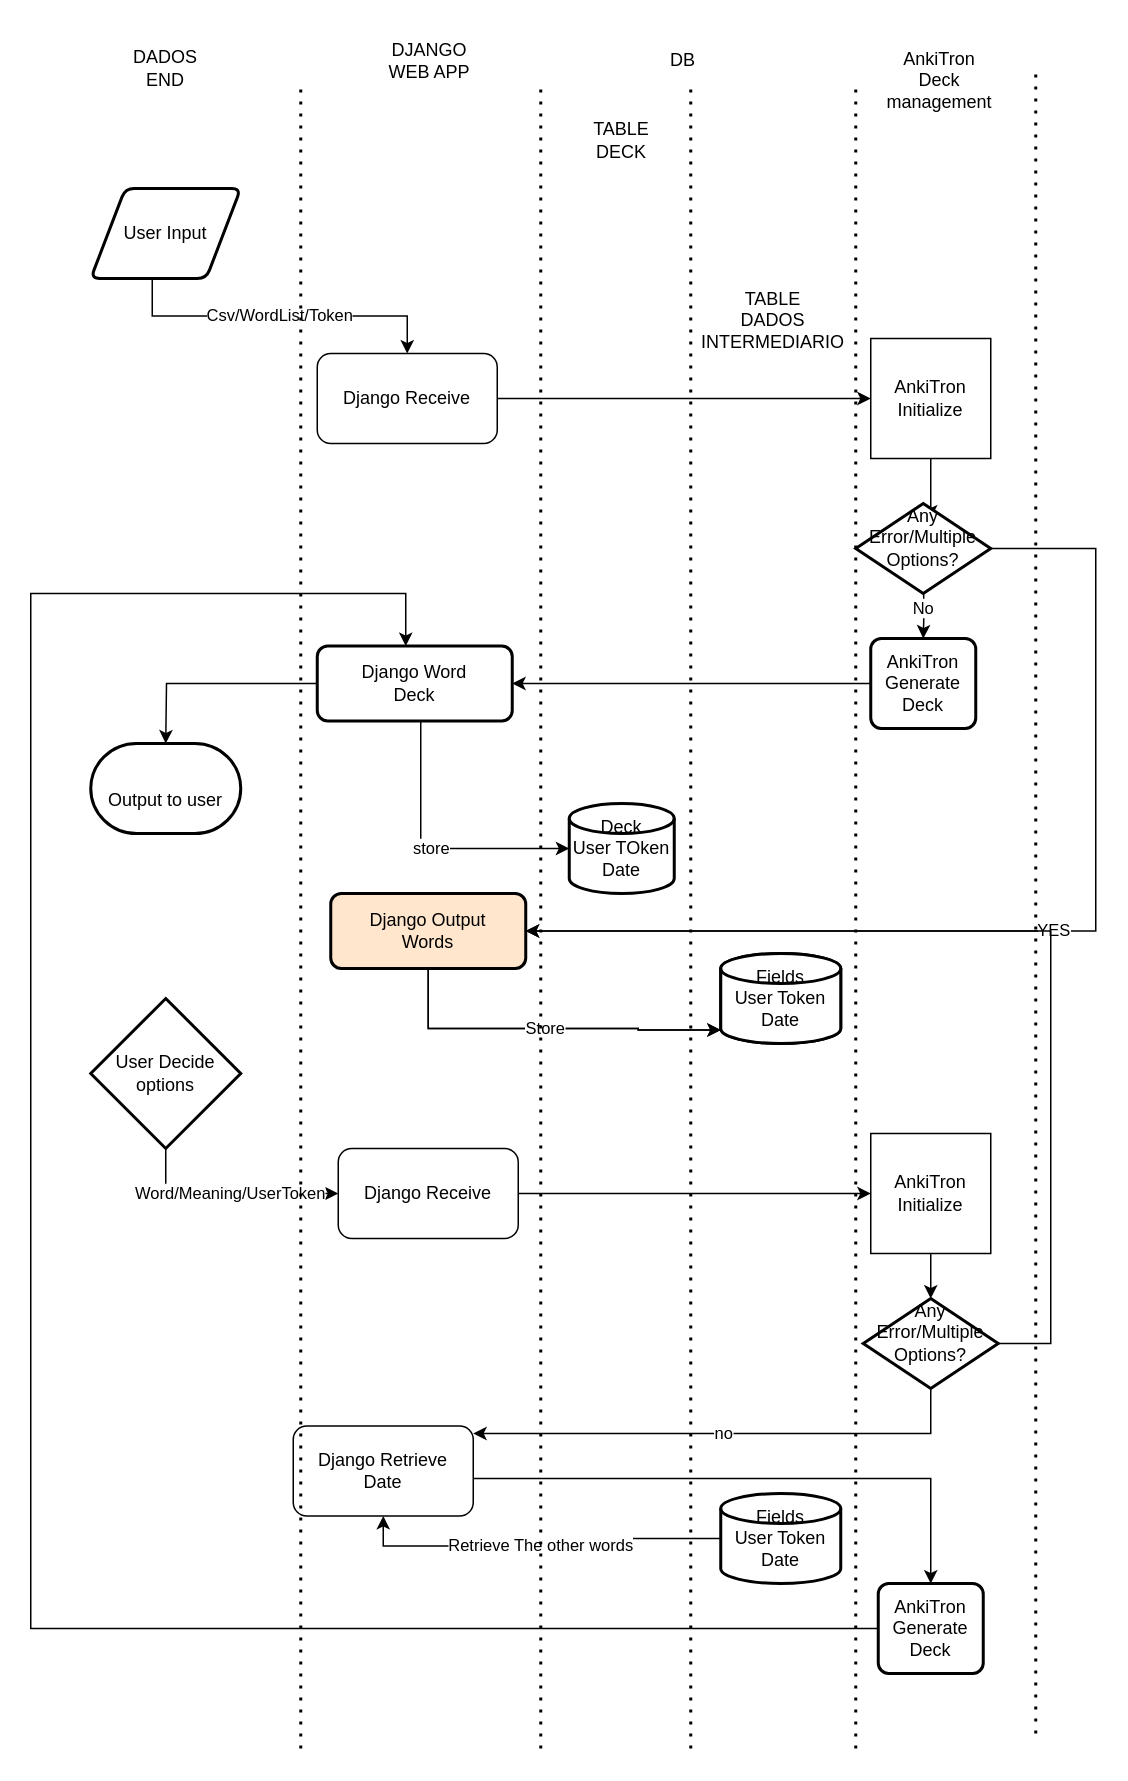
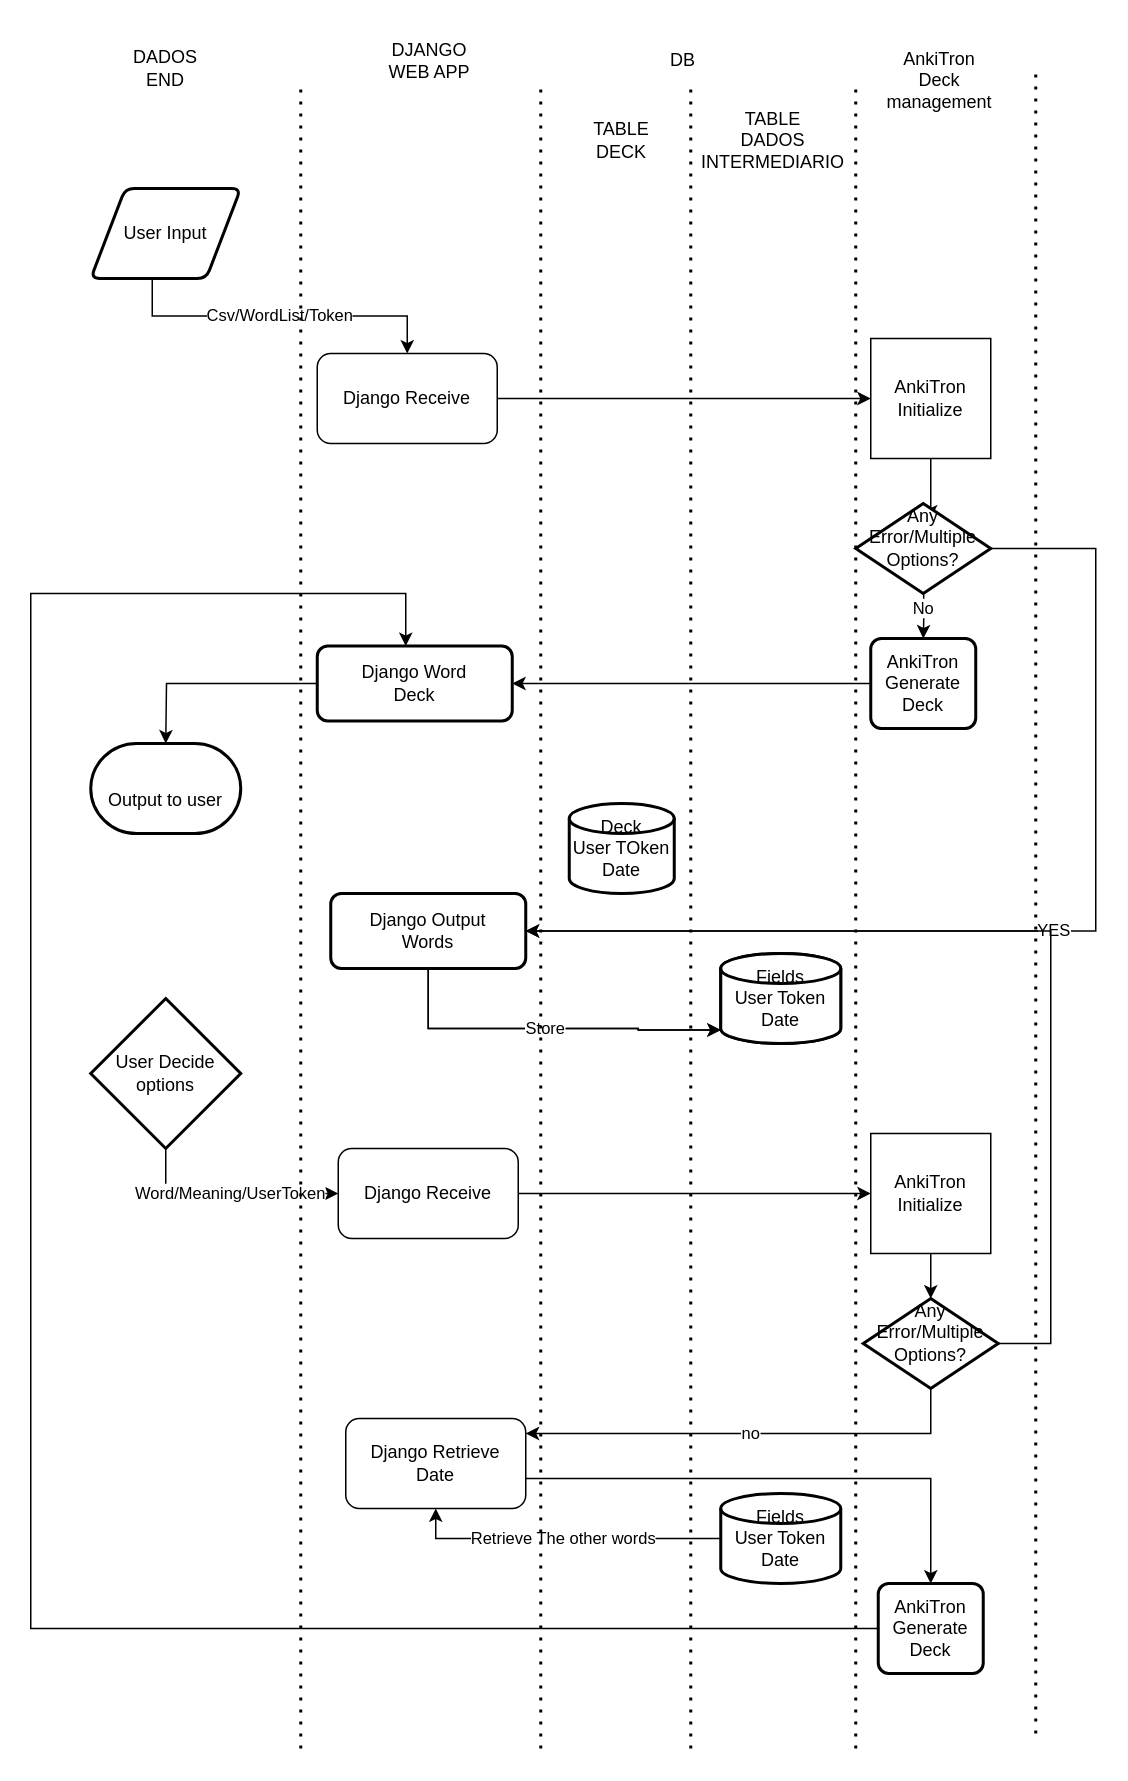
(773, 320) -> (773, 140)
(426, 848) -> none
(428, 931) -> (428, 931)
(383, 1471) -> (436, 1463)
